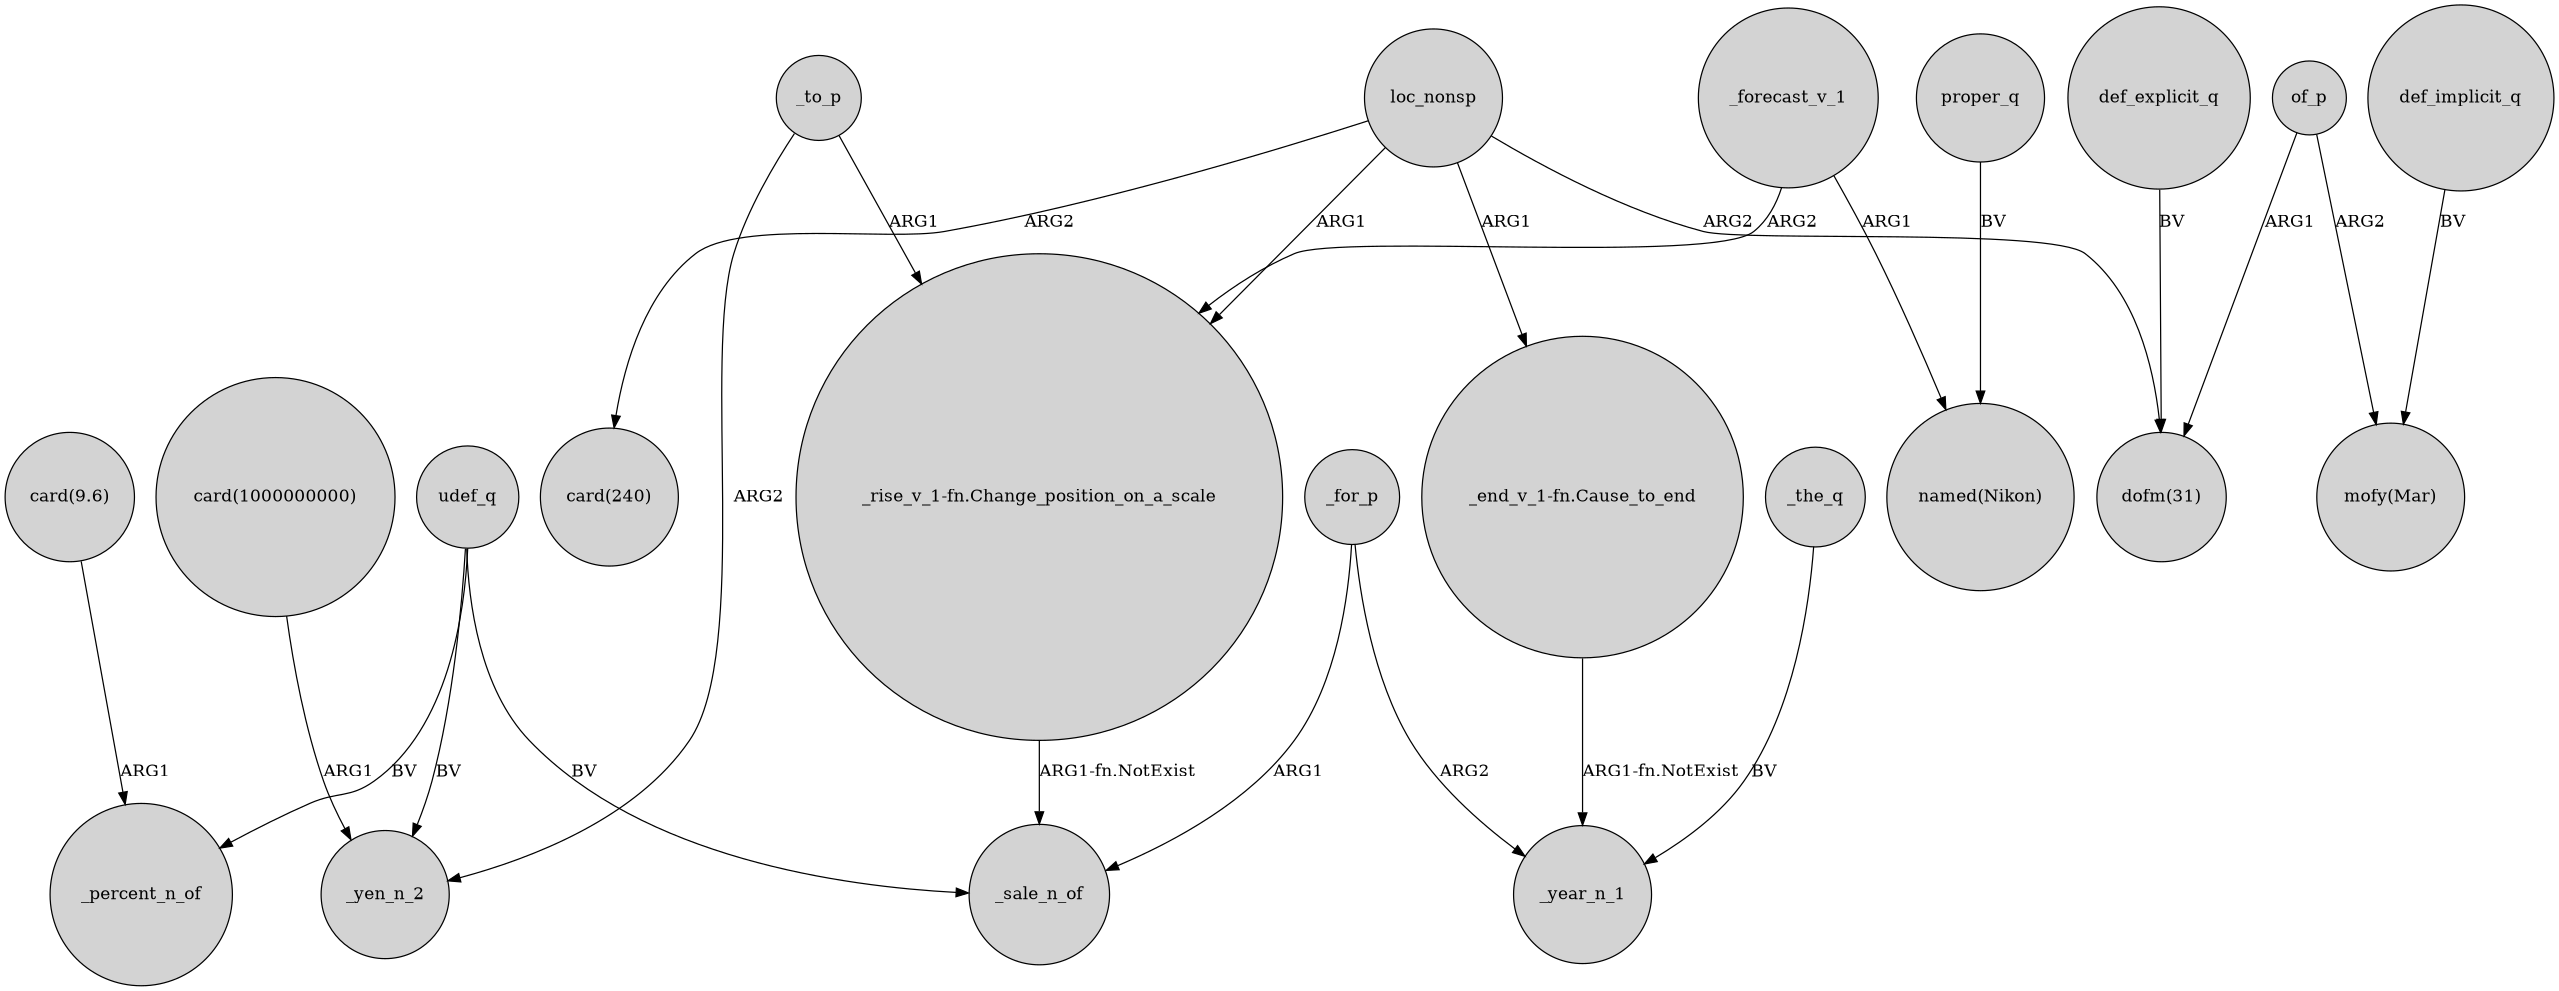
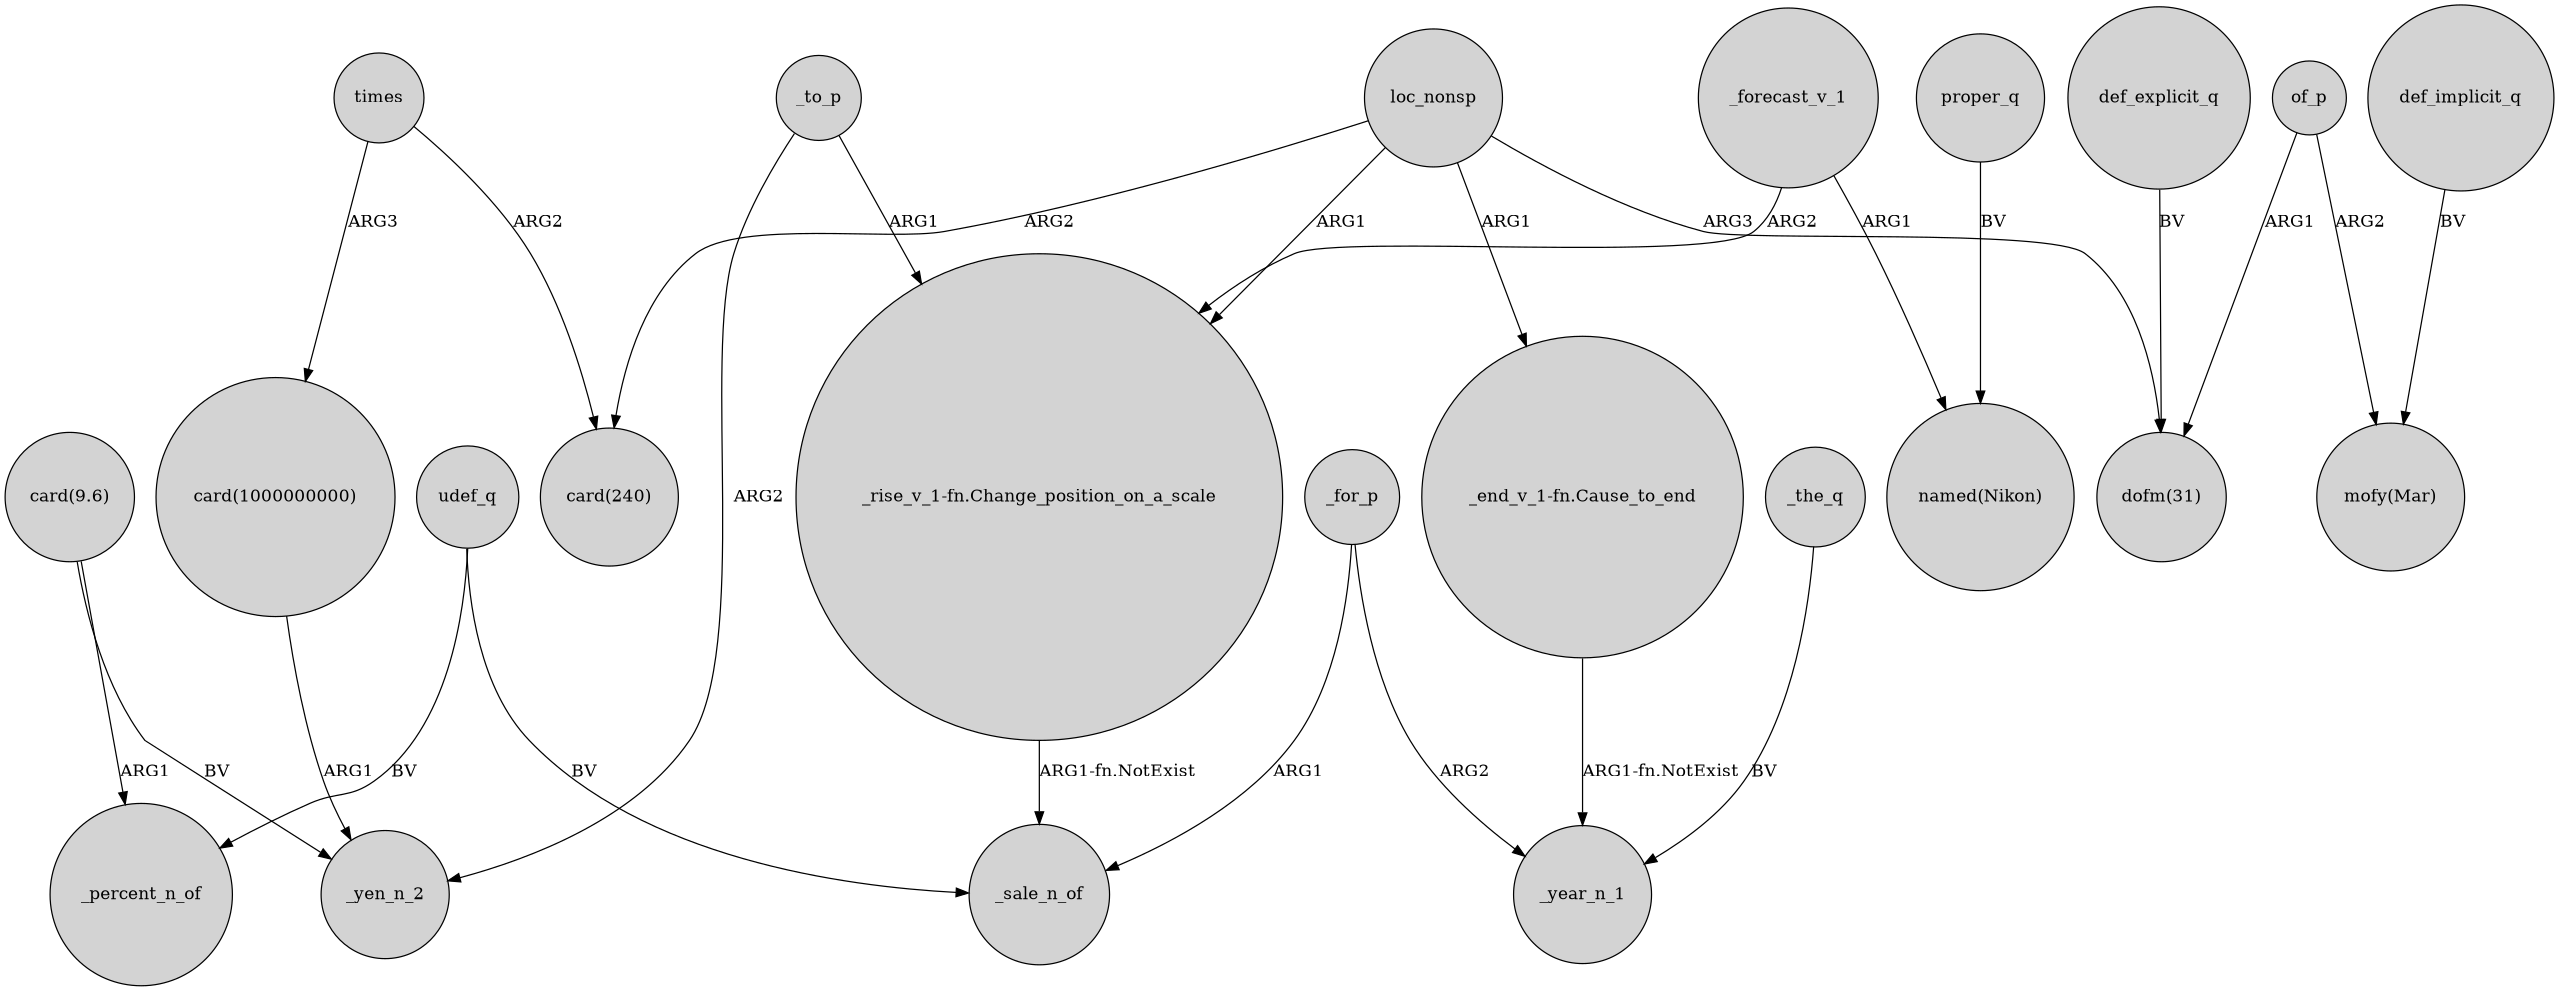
none -> (379, 98)
(1729, 222) -> (1729, 222)
(451, 688) -> (152, 745)
